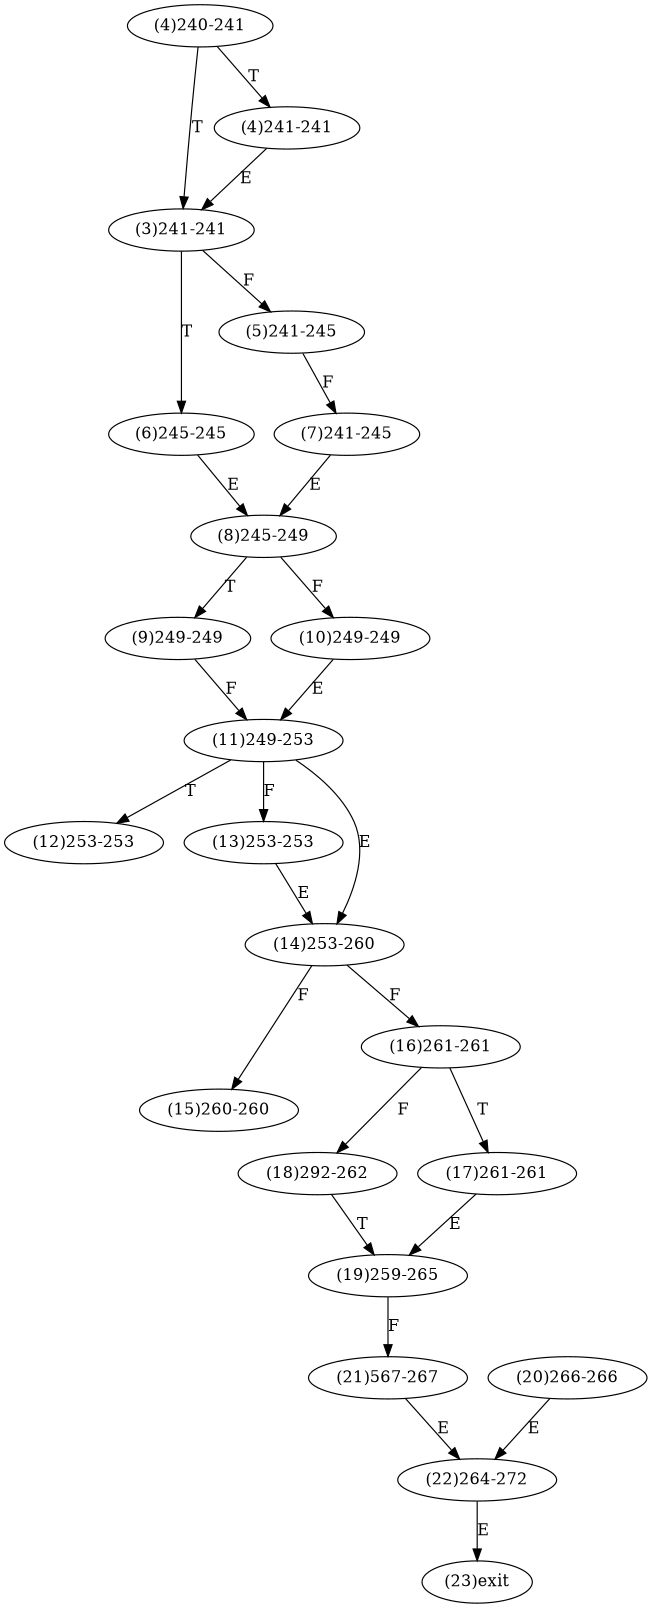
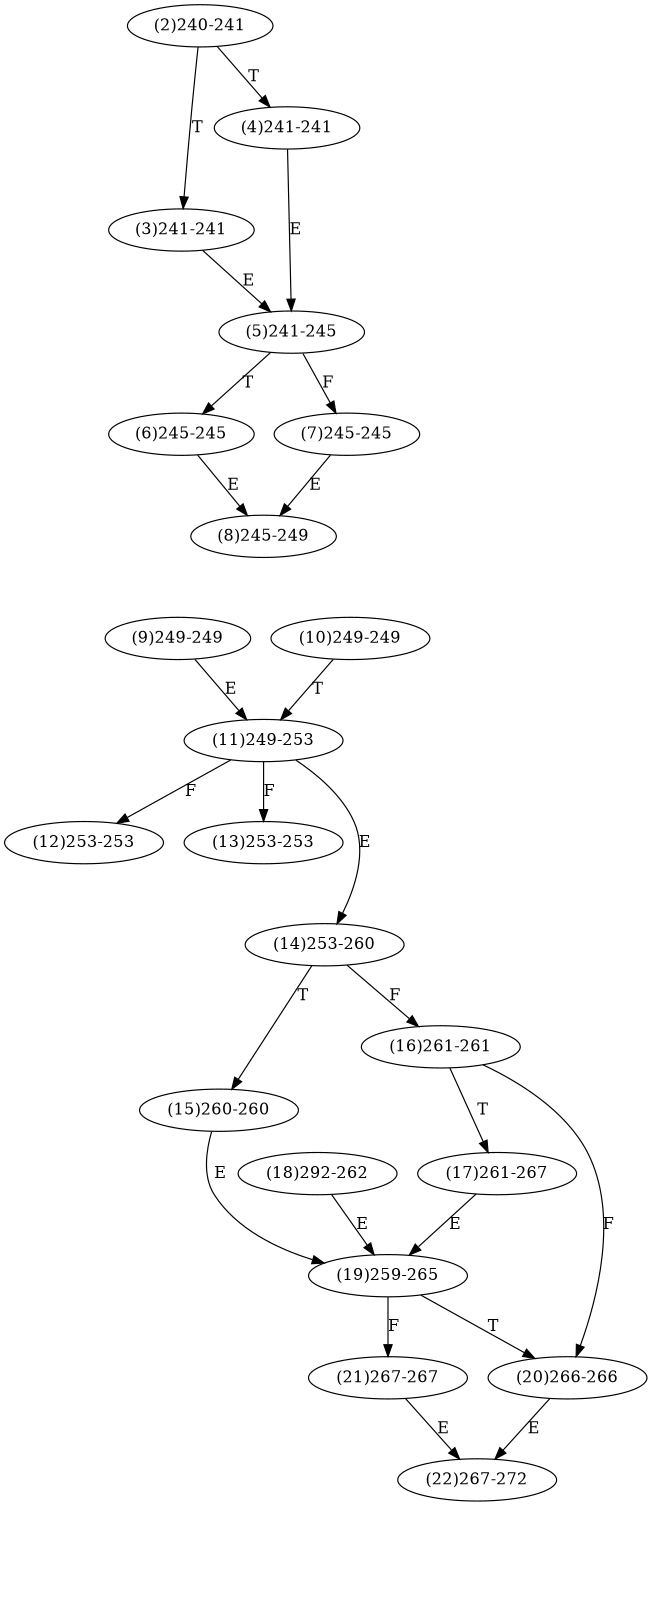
(200, 26) -> (200, 26)
(239, 175) -> (289, 224)
(249, 281) -> (249, 281)
(181, 326) -> (241, 379)
(347, 434) -> (347, 434)
(225, 583) -> none
(303, 583) -> none
(231, 689) -> (231, 689)
(318, 689) -> (318, 689)
(191, 792) -> (191, 792)
(291, 889) -> none
(303, 996) -> (303, 996)
(384, 1106) -> (598, 1180)
(497, 1174) -> (497, 1174)
none -> (232, 1216)
(363, 1225) -> (363, 1225)
none -> (473, 1324)
(388, 1378) -> (388, 1378)
(477, 1480) -> (477, 1480)
(477, 1582) -> none
